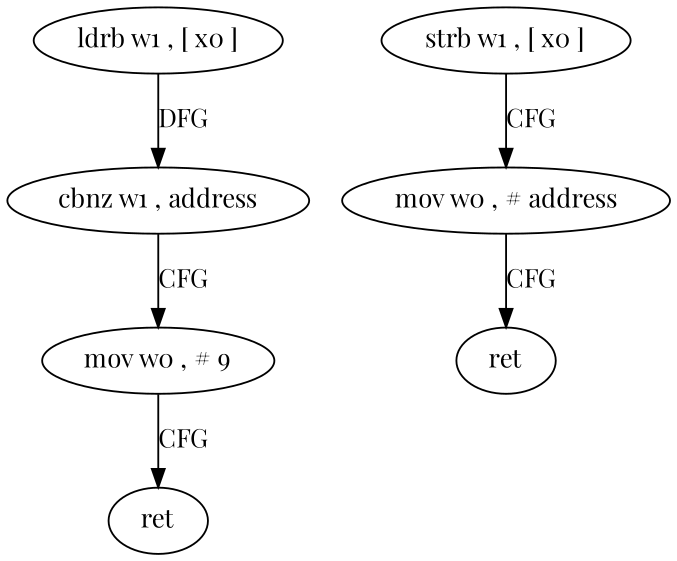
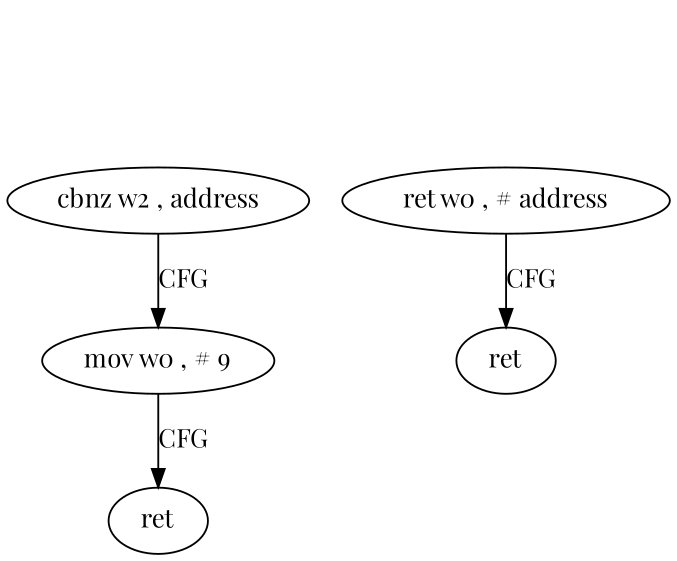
(158, 40) -> none
(506, 40) -> none
(158, 201) -> (158, 201)
(506, 201) -> (506, 201)
